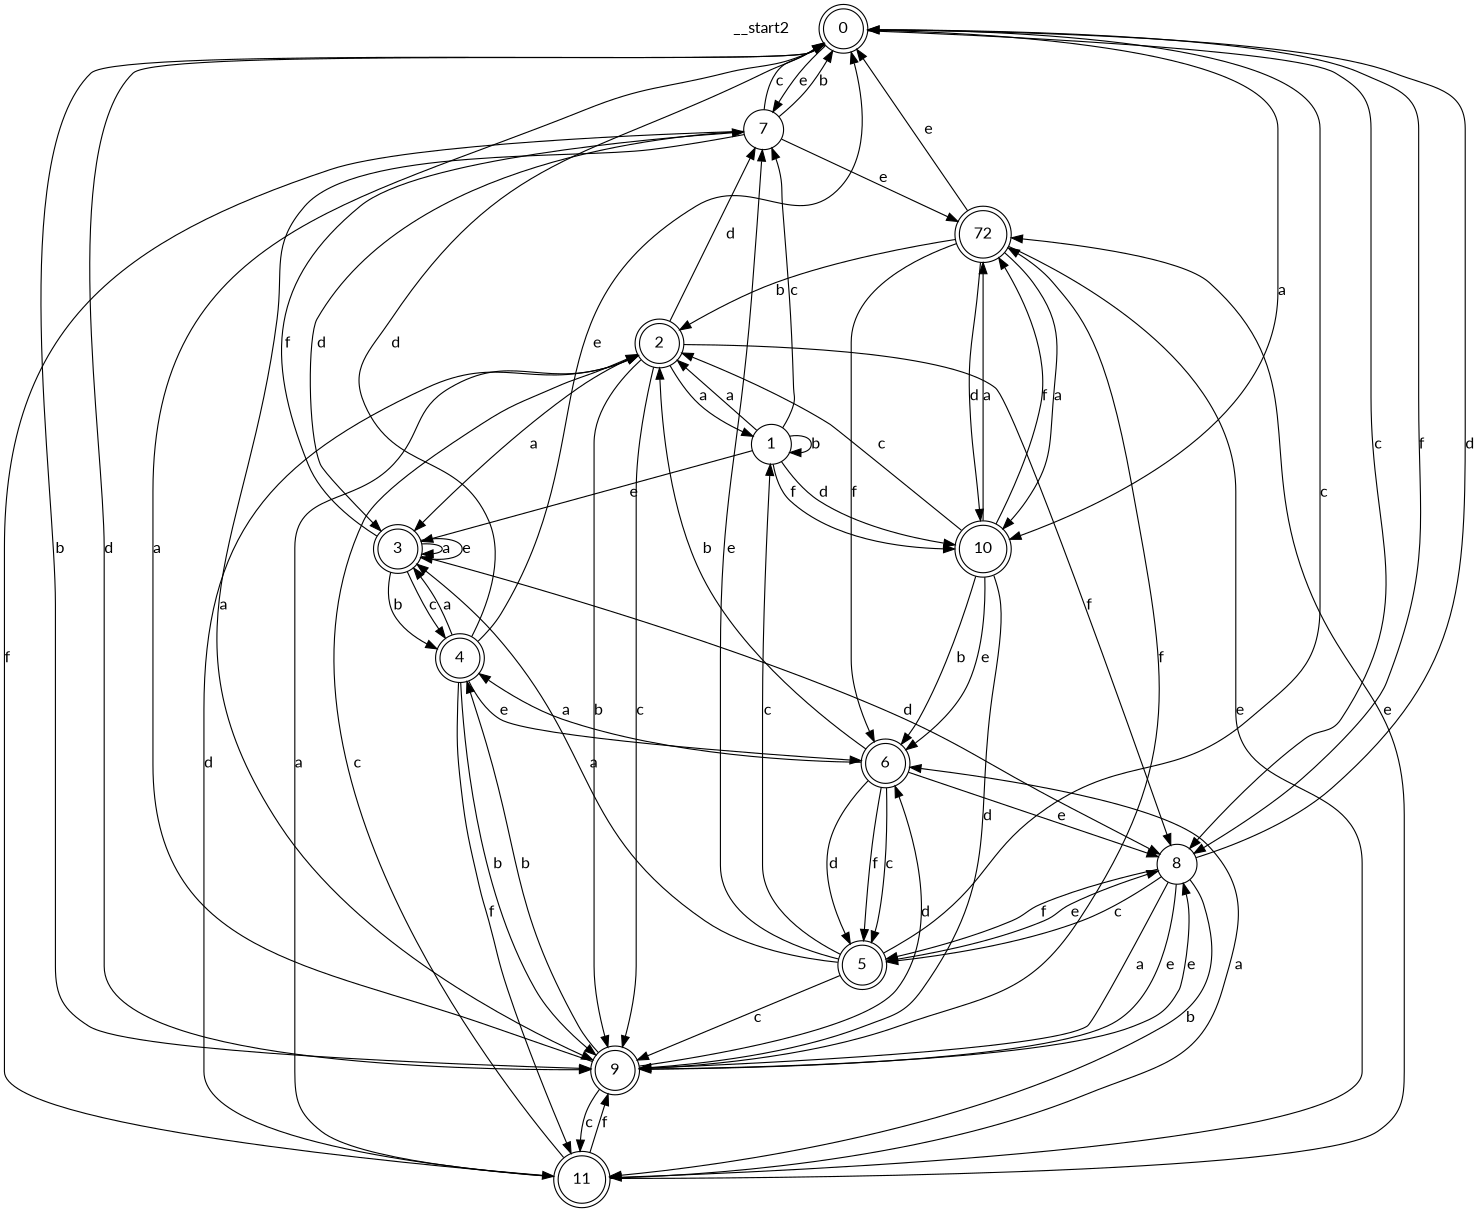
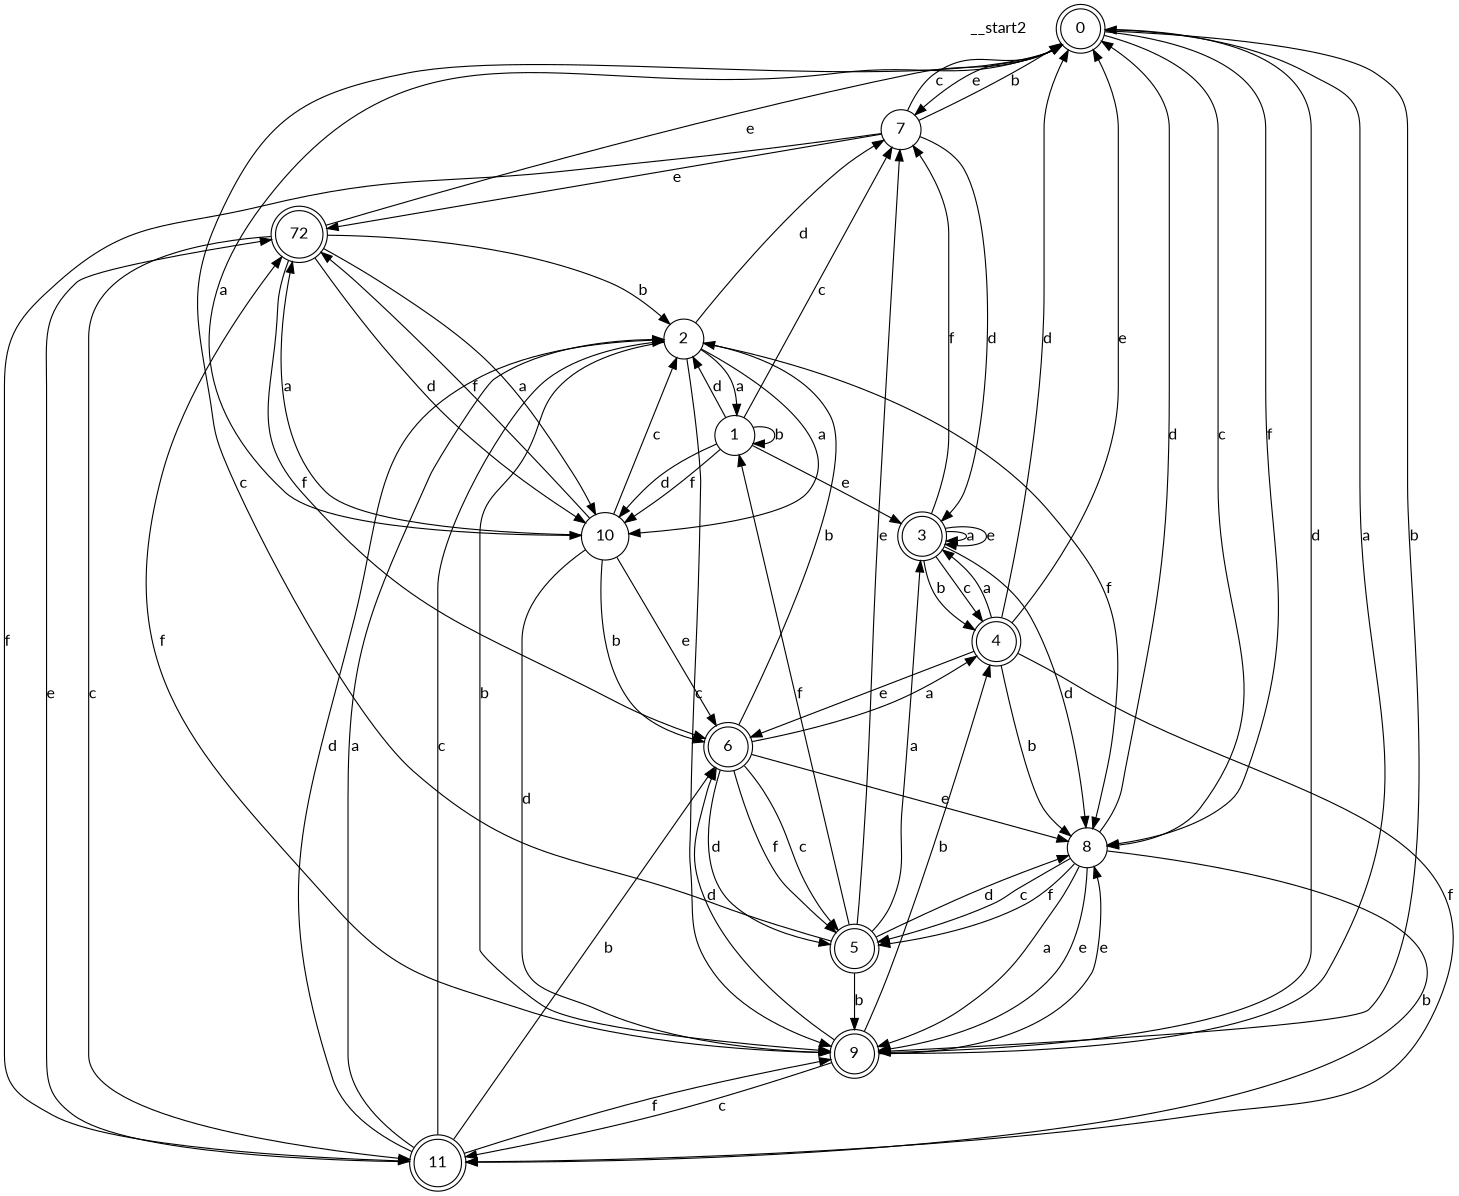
(659, 343) -> (684, 339)
(730, 396) -> (717, 387)
(524, 430) -> (809, 489)
(243, 486) -> none
(983, 549) -> (605, 536)
(768, 711) -> (800, 694)
(1240, 711) -> (93, 694)
(491, 878) -> (1022, 752)
(1075, 912) -> (989, 896)
(1239, 965) -> (608, 949)
(758, 1018) -> (859, 1001)
